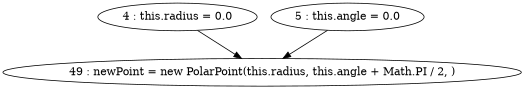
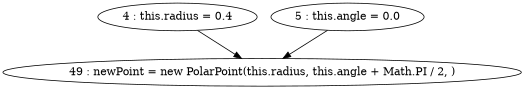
(177, 17) -> (177, 17)
